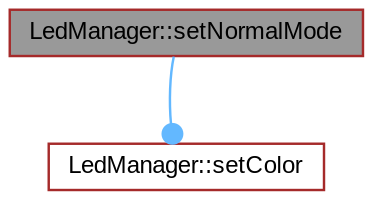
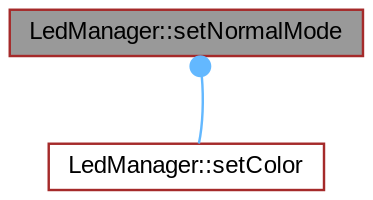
(170, 90) -> (203, 110)
